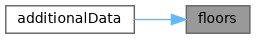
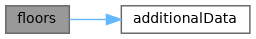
(153, 20) -> (88, 20)
